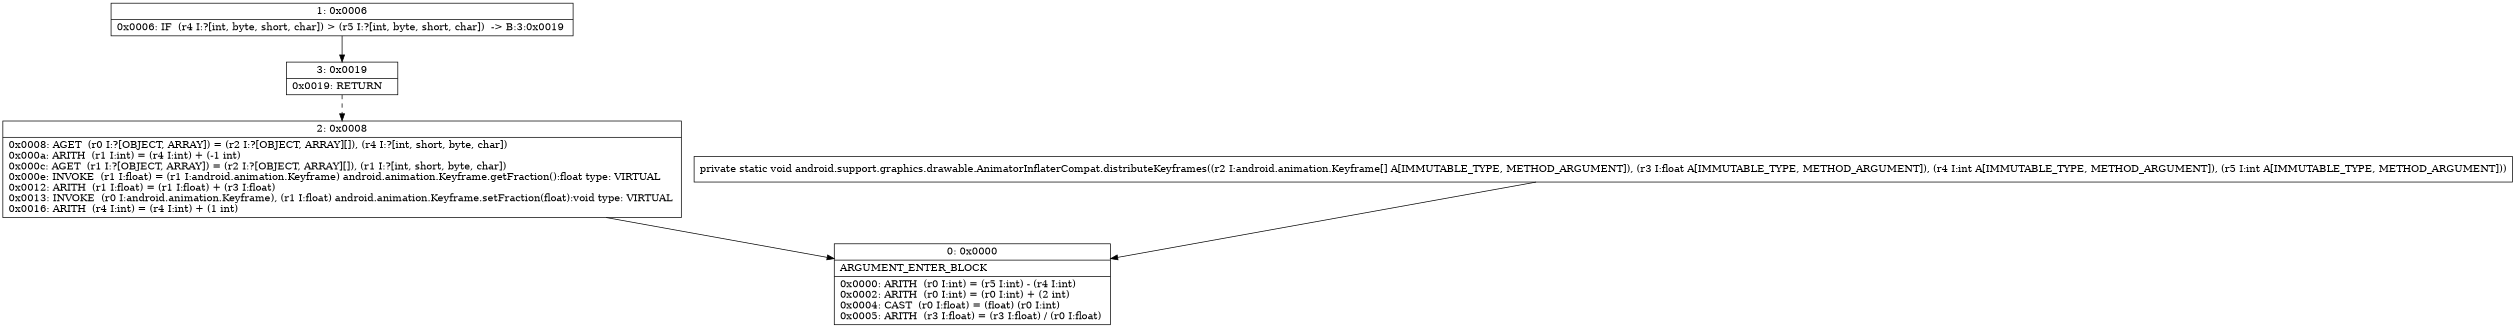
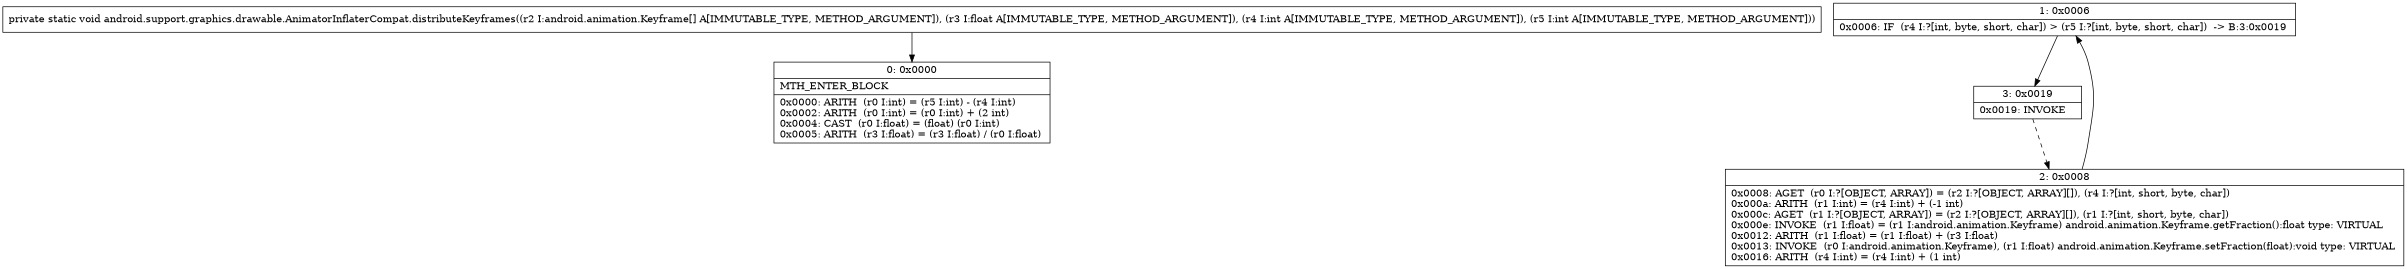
(342, 86) -> (2028, 110)
(717, 237) -> (2093, 105)
(914, 268) -> (834, 86)
